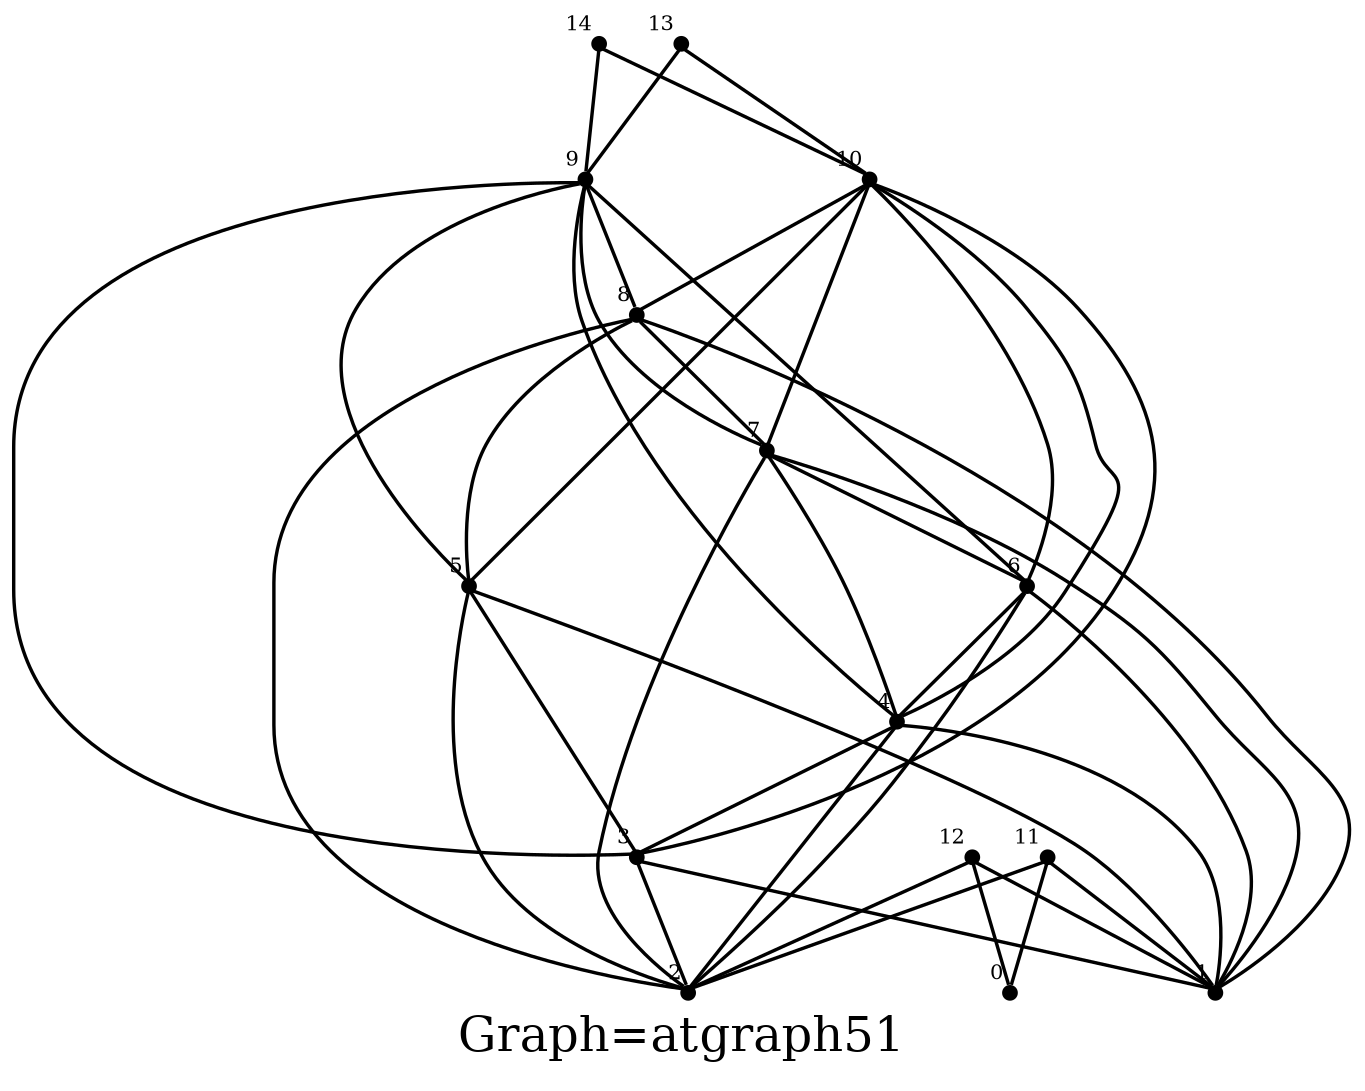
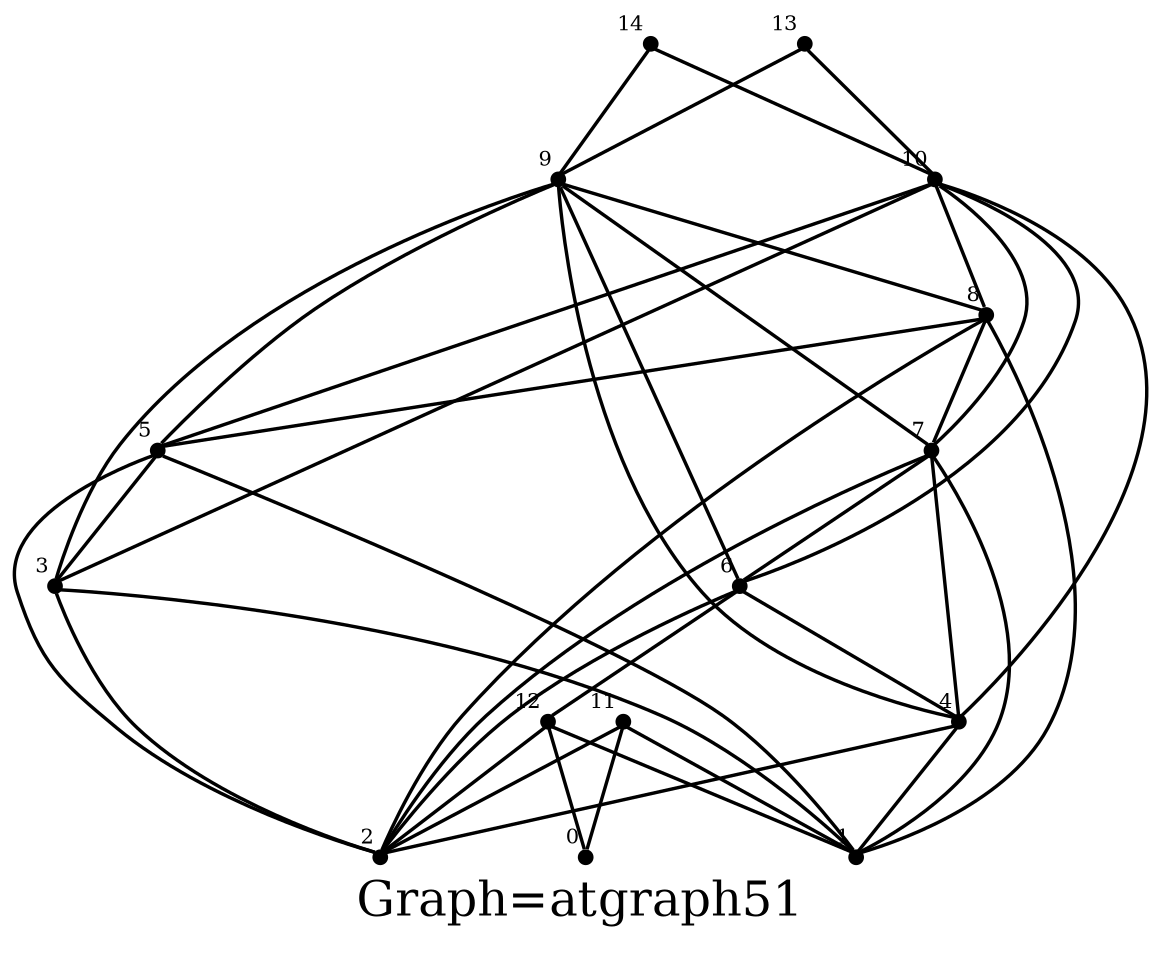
(1199, 763) -> (644, 654)
(767, 789) -> none
